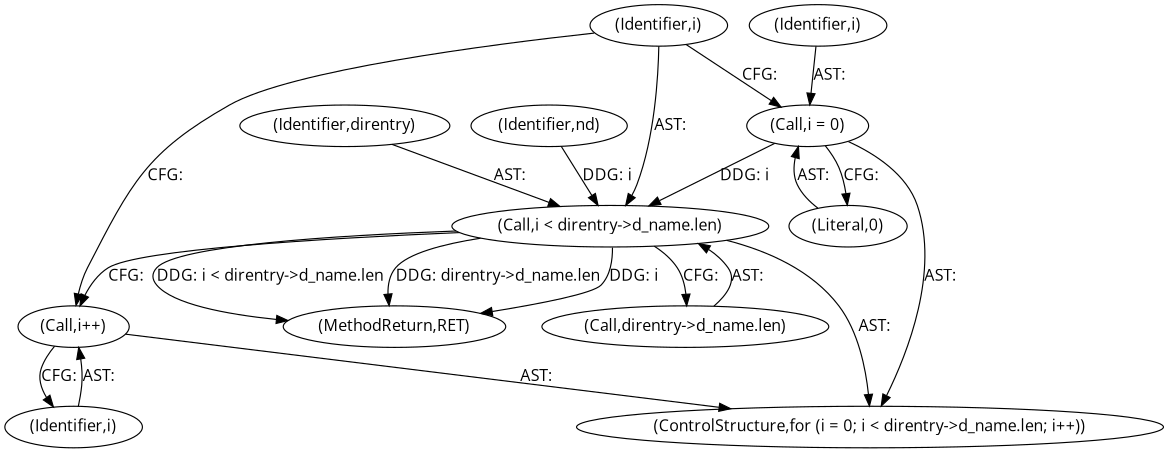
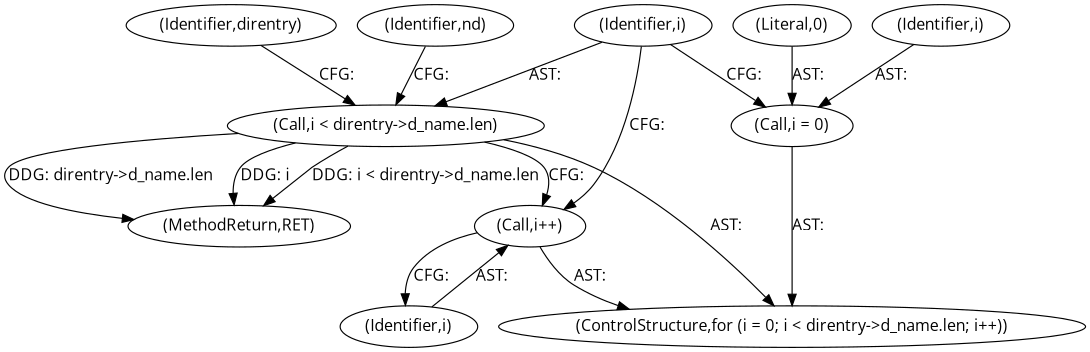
(839, 168) -> none
(717, 172) -> none
(512, 176) -> (339, 76)
(607, 176) -> (434, 76)
(685, 327) -> none
